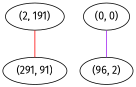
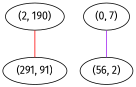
(35, 17) -> (35, 17)
(107, 17) -> (107, 17)
(107, 71) -> (107, 71)
